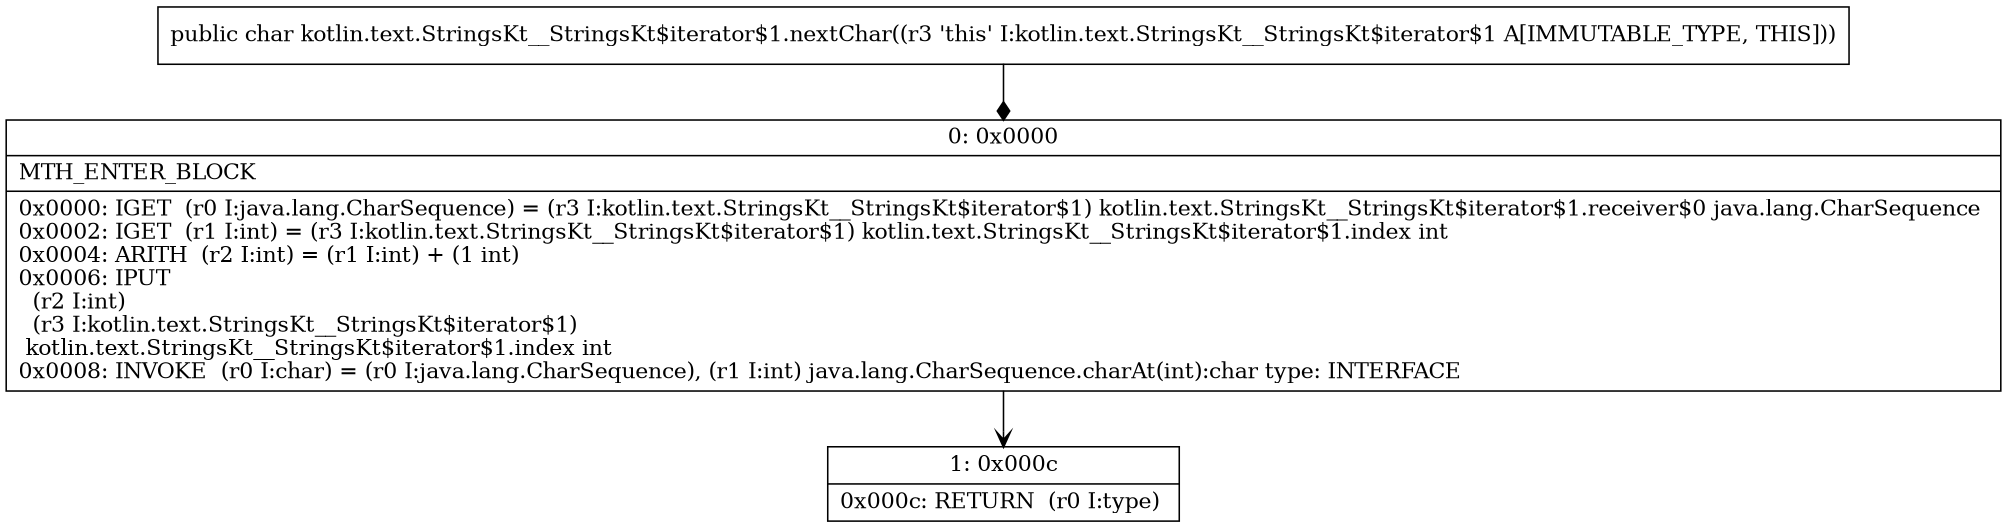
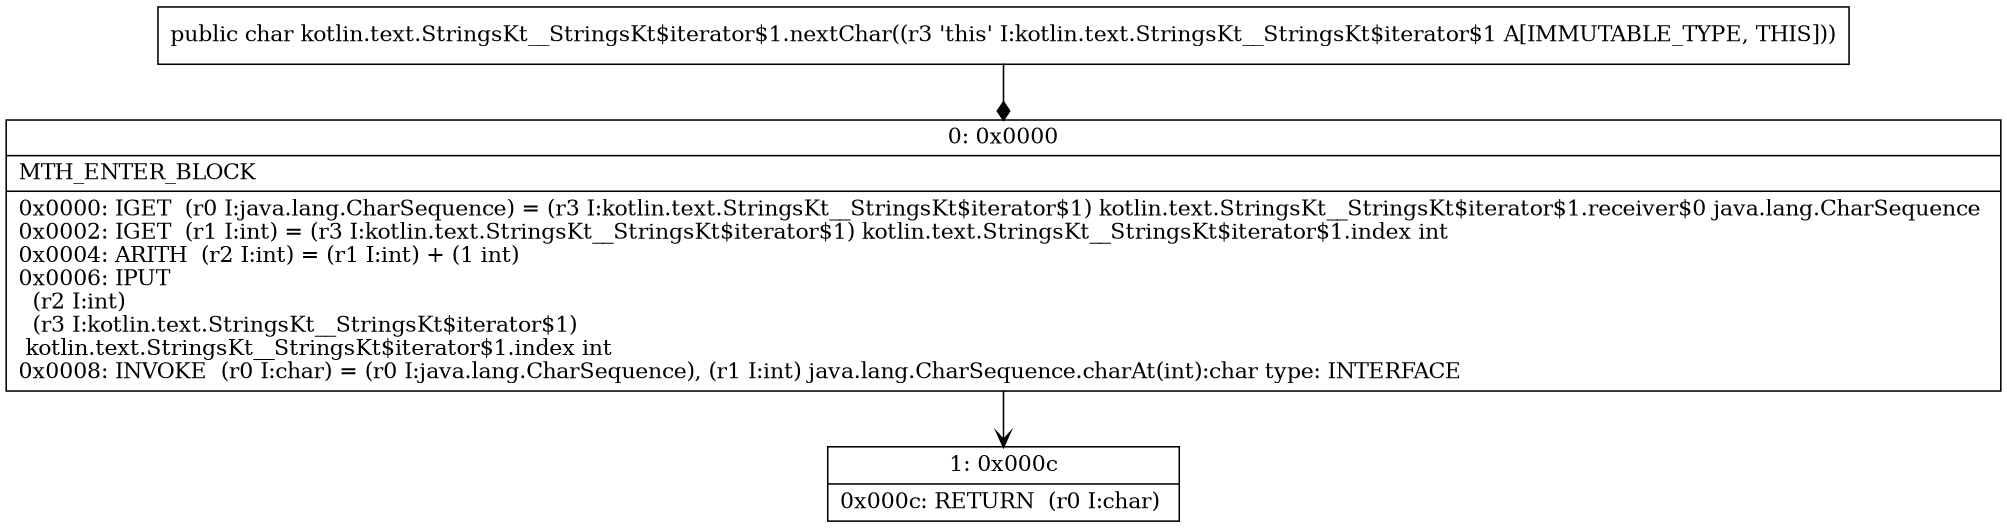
(1004, 502) -> (1004, 502)
